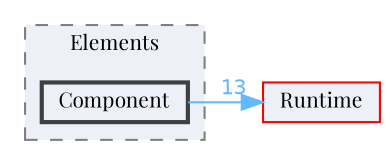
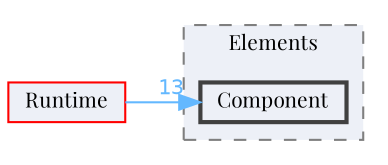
(217, 102) -> (152, 102)
